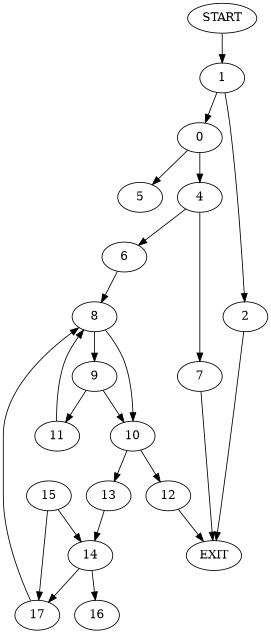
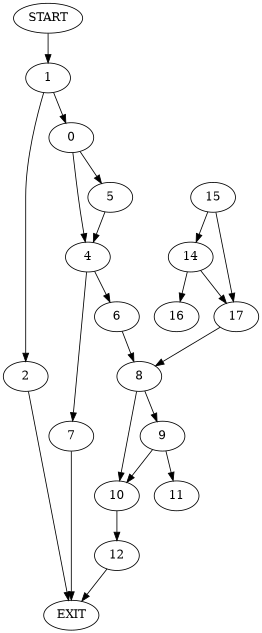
none -> (101, 223)
(60, 377) -> none
(109, 496) -> none
